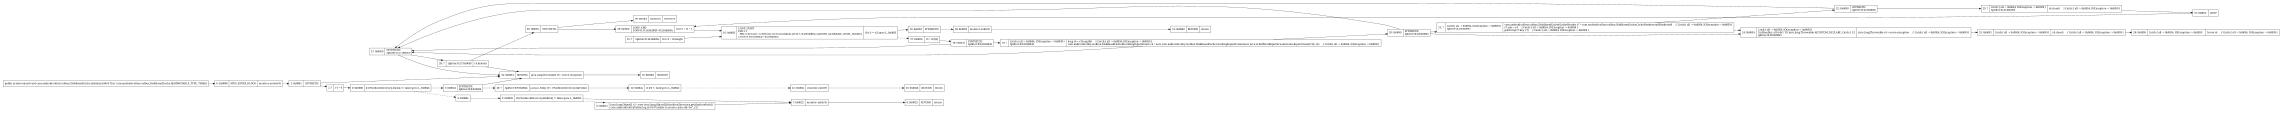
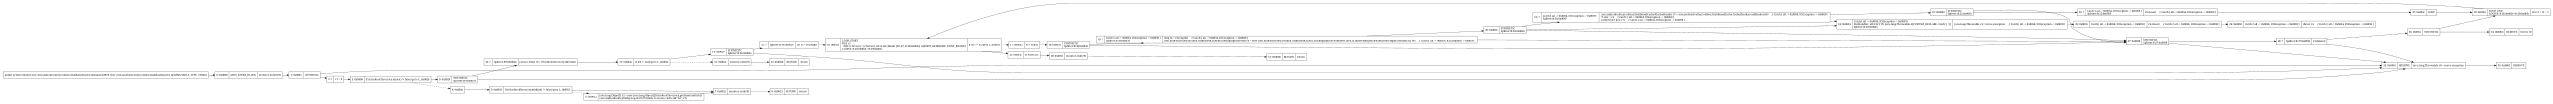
none -> (732, 52)
